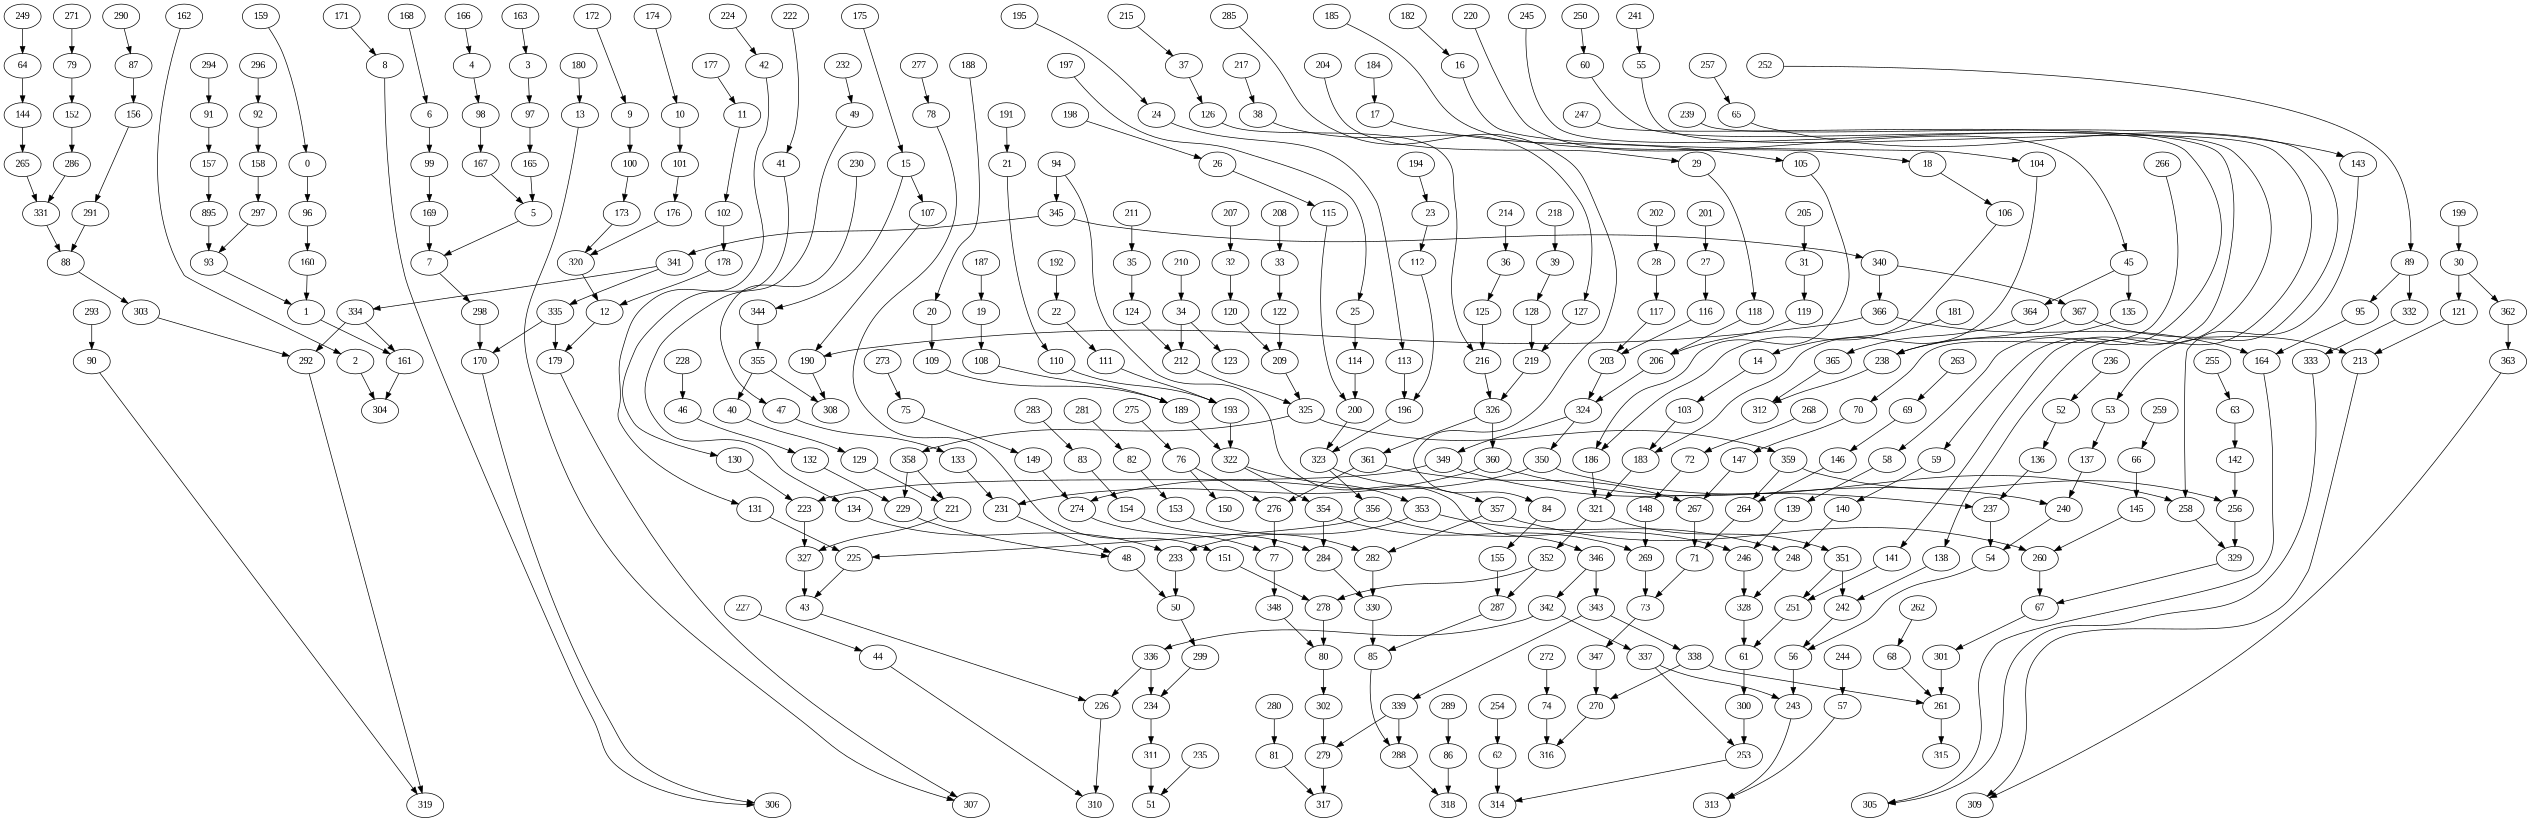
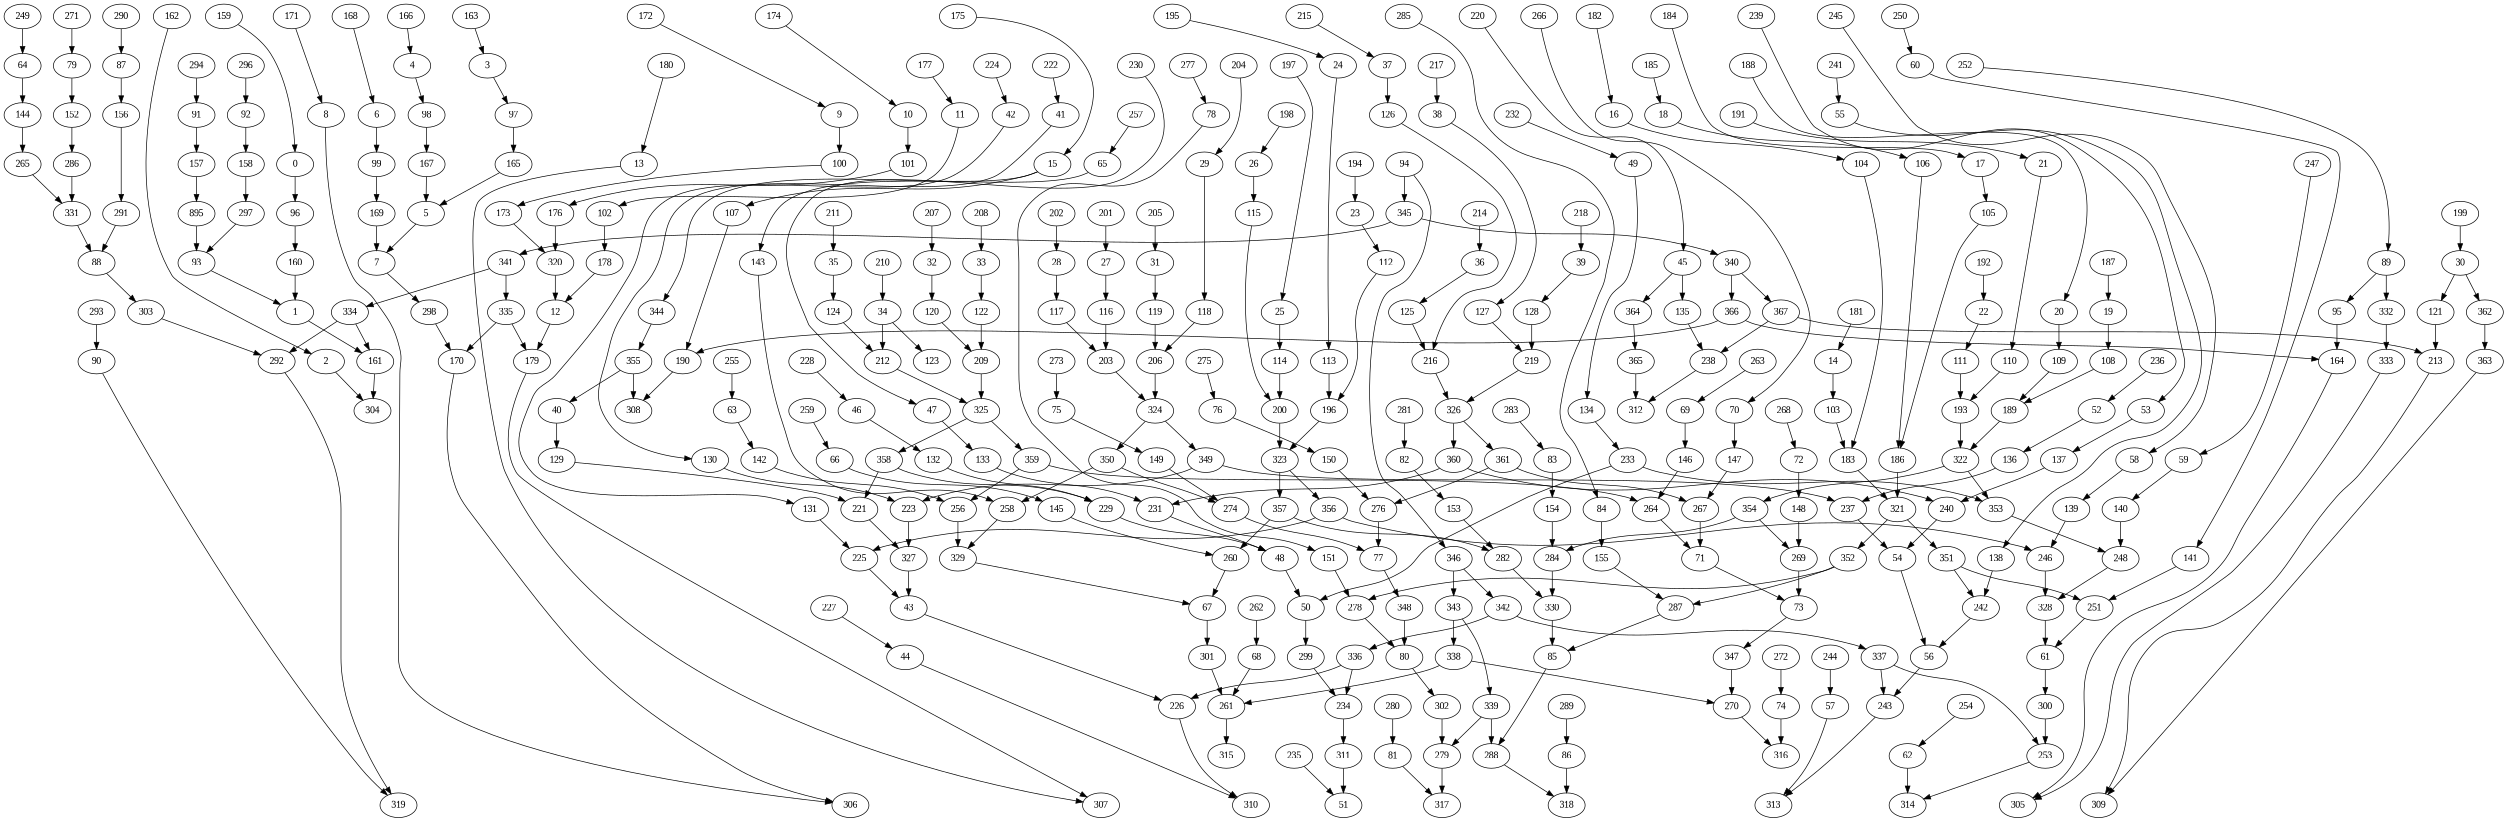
(1227, 485) -> (1351, 482)
(1319, 534) -> (1809, 483)
